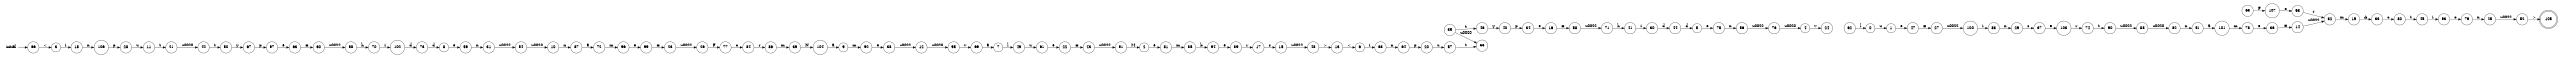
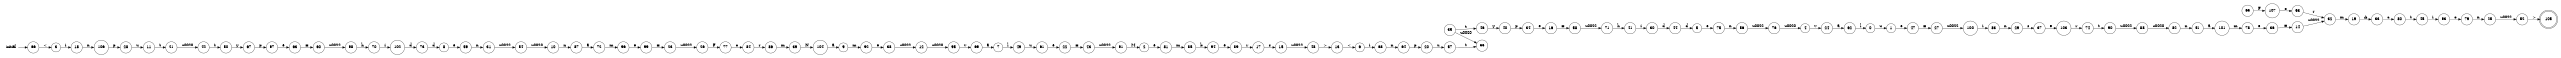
none -> (1837, 28)
